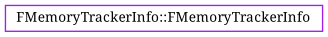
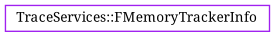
(164, 18) -> (137, 18)
